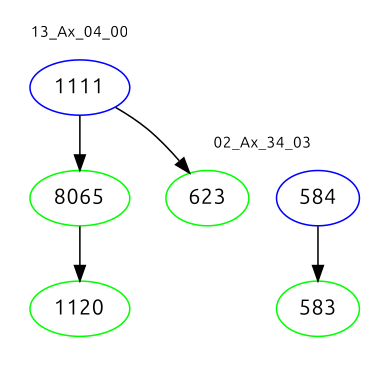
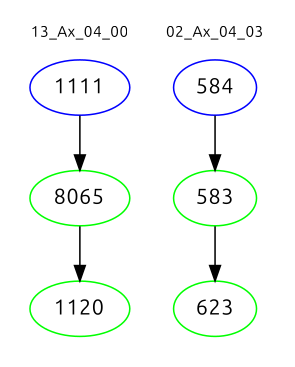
(164, 144) -> (215, 246)
(263, 144) -> (215, 33)
